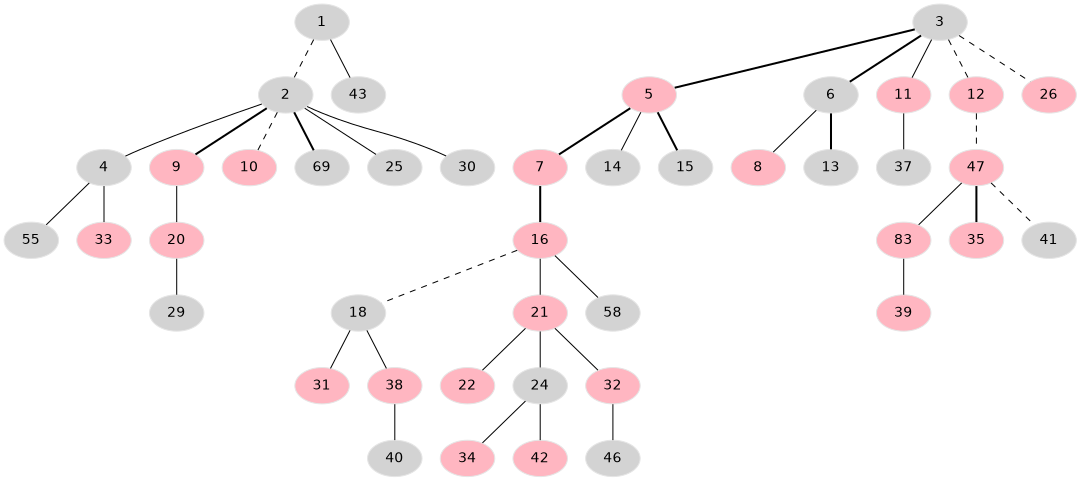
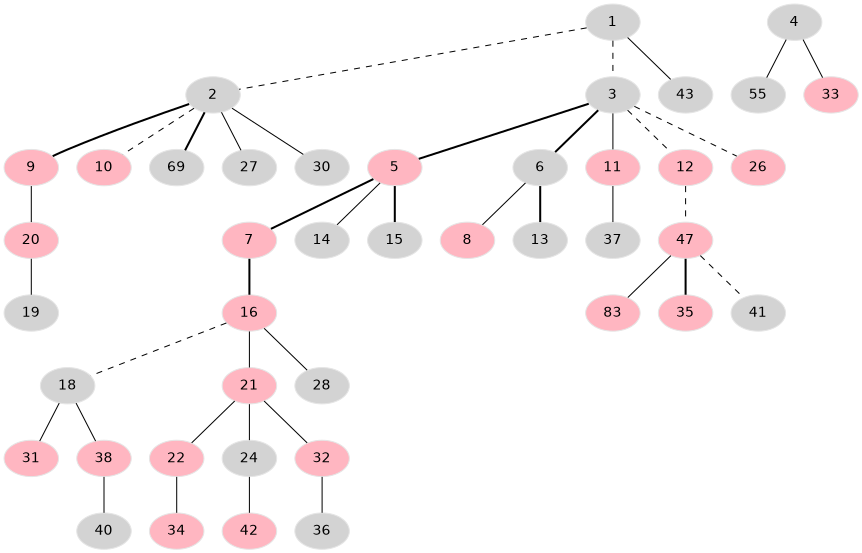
none -> (613, 59)
(193, 129) -> none
(395, 168) -> (249, 168)
(177, 313) -> (31, 313)
(613, 313) -> (322, 386)
(904, 313) -> none
(504, 422) -> (177, 495)
(613, 458) -> (322, 531)
